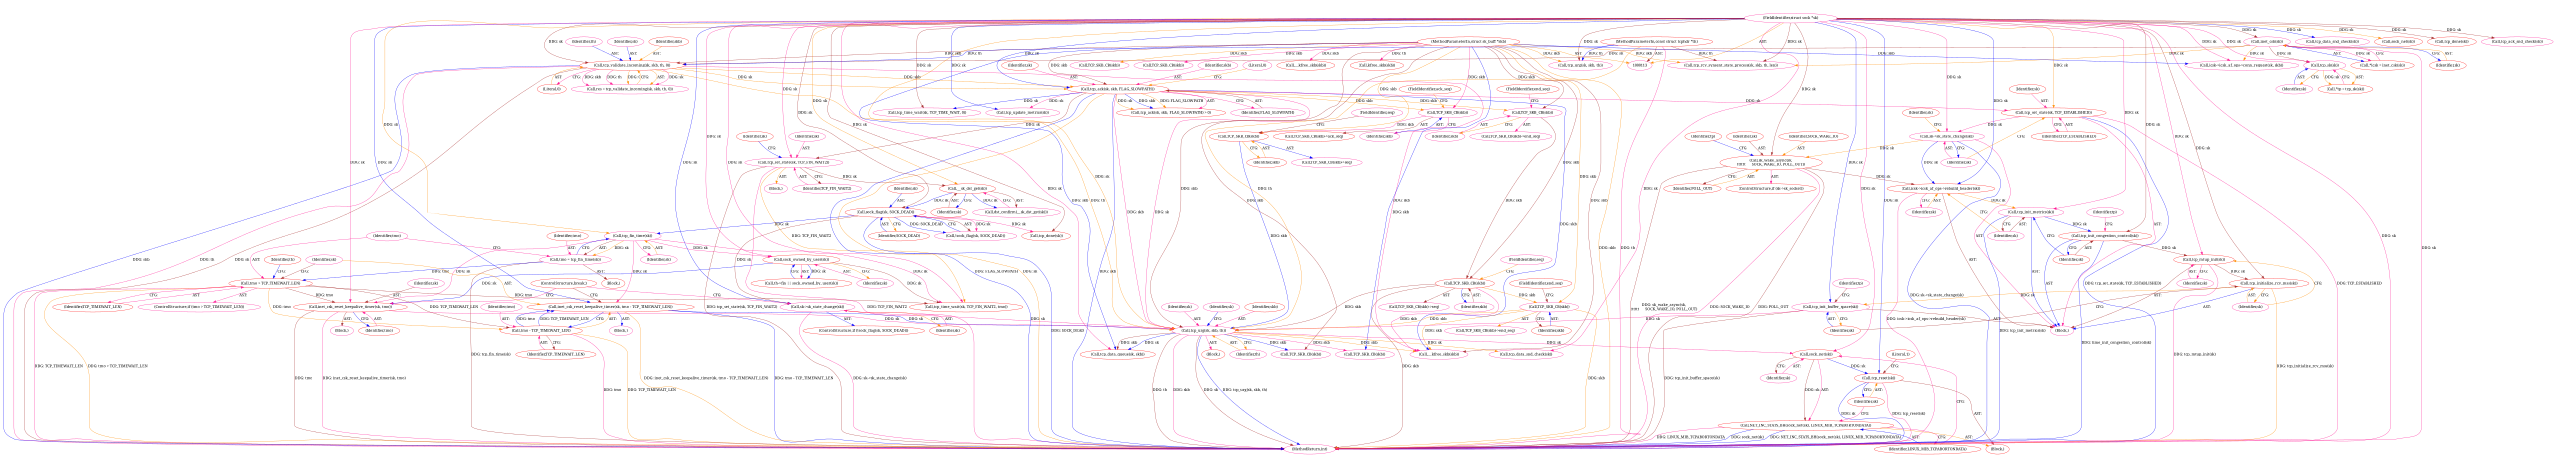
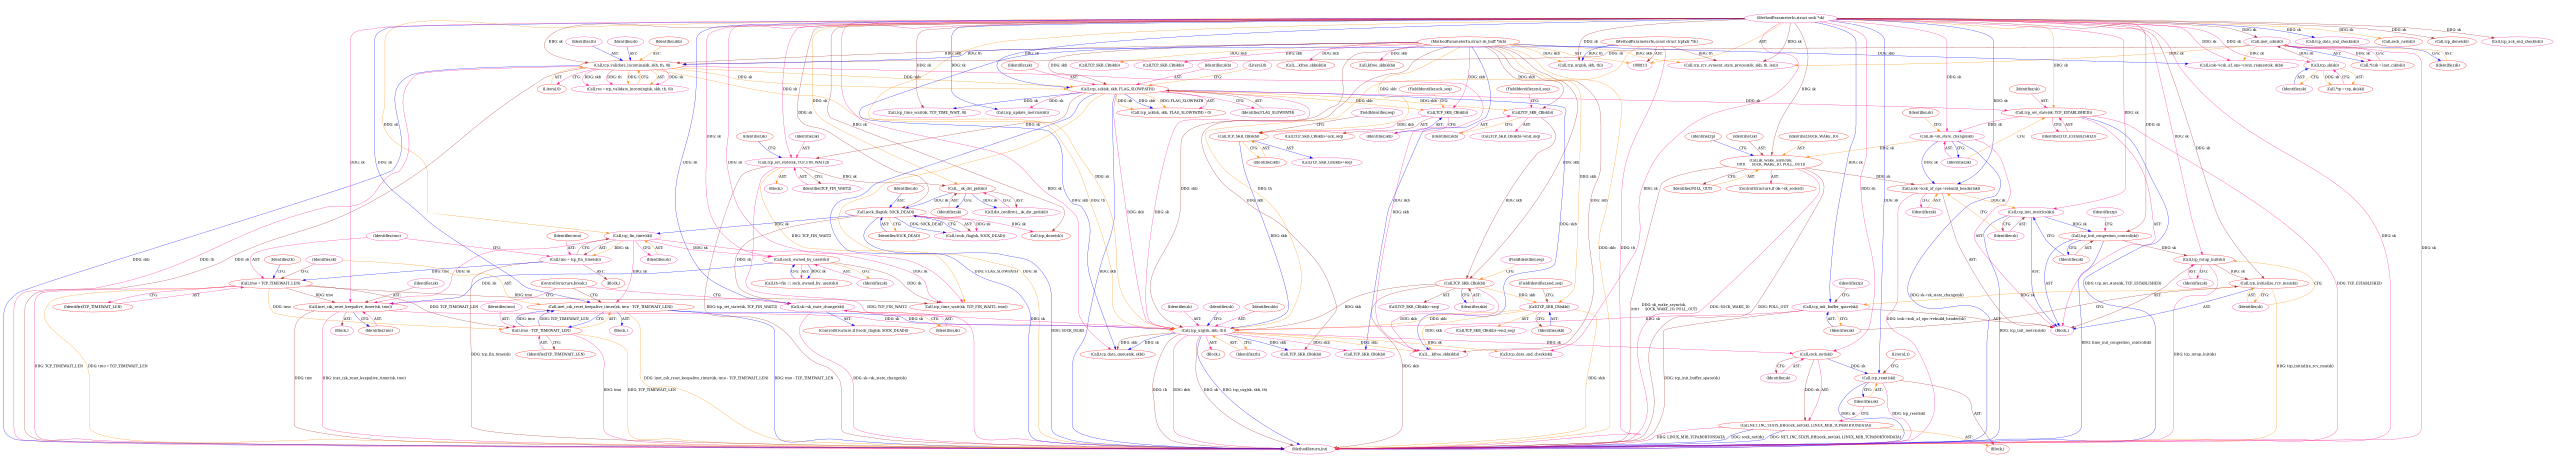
(1791, 18) -> (1791, 18)
(1399, 54) -> (1399, 54)
(2286, 57) -> (2297, 54)
(585, 245) -> (585, 245)
(199, 307) -> none
(1928, 449) -> none
